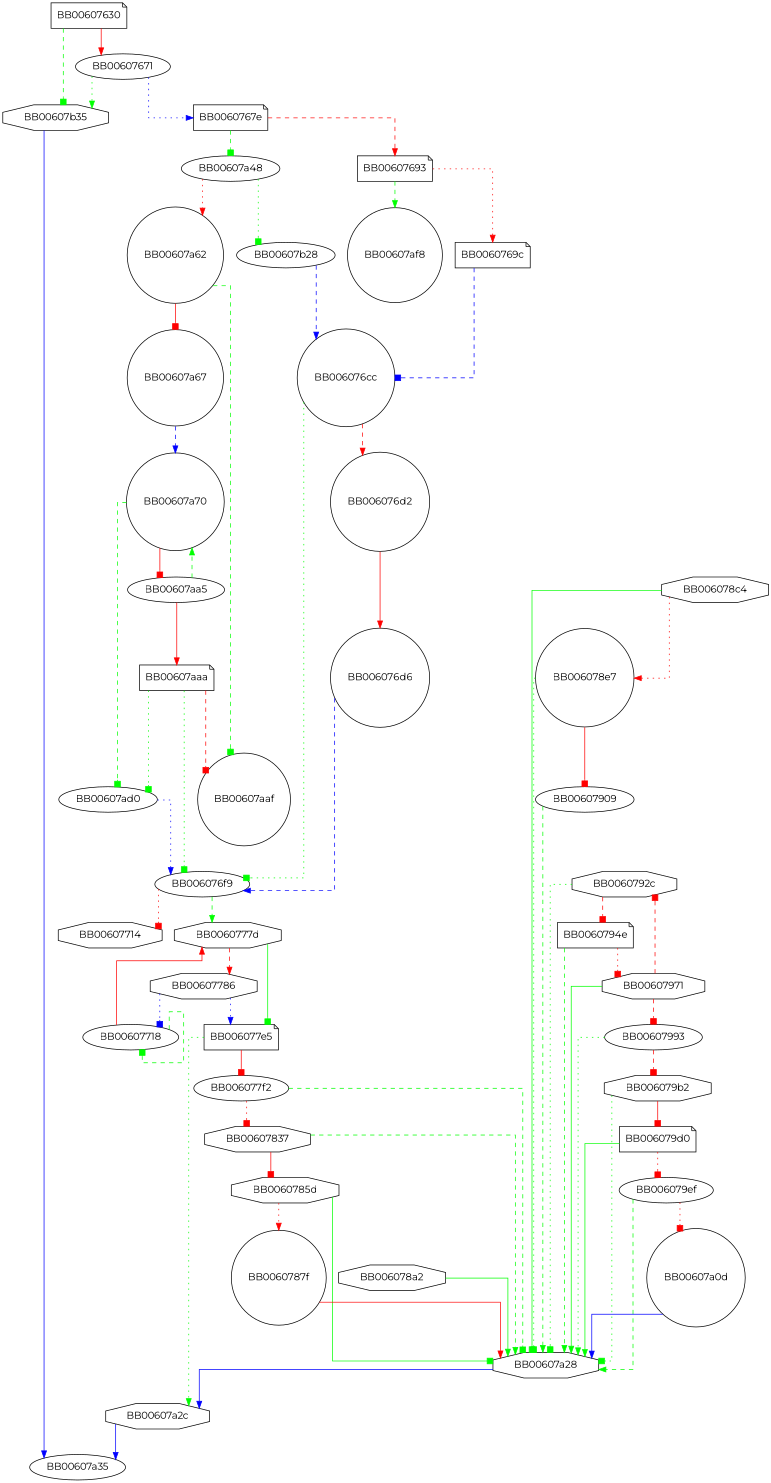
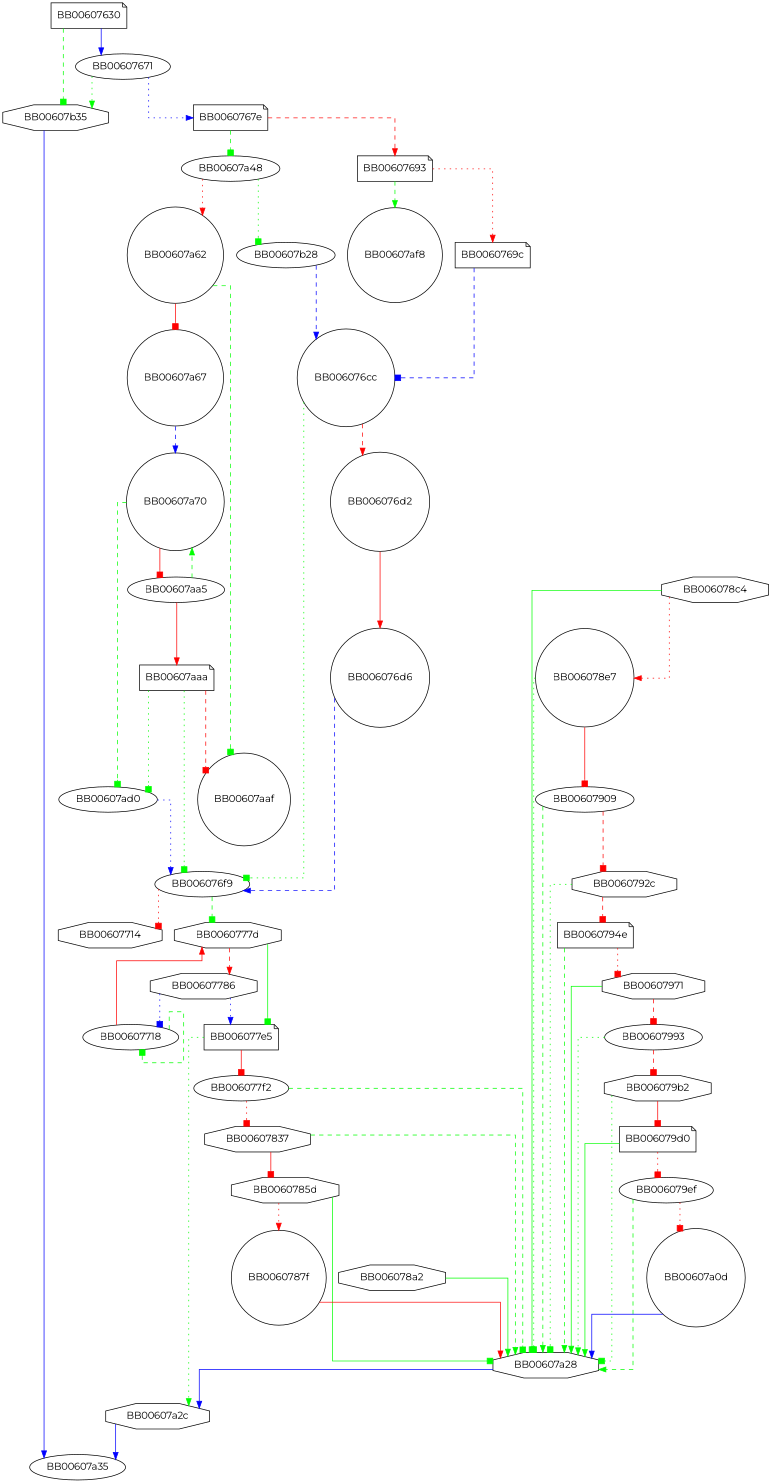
(101, 38) -> (101, 38)
(212, 906) -> (212, 906)
(655, 938) -> (603, 838)
